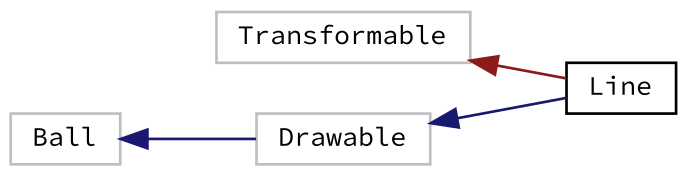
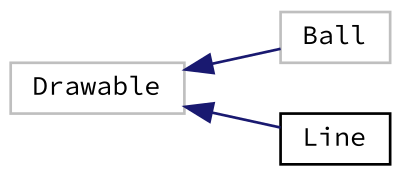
(343, 37) -> none
(202, 139) -> (246, 56)
